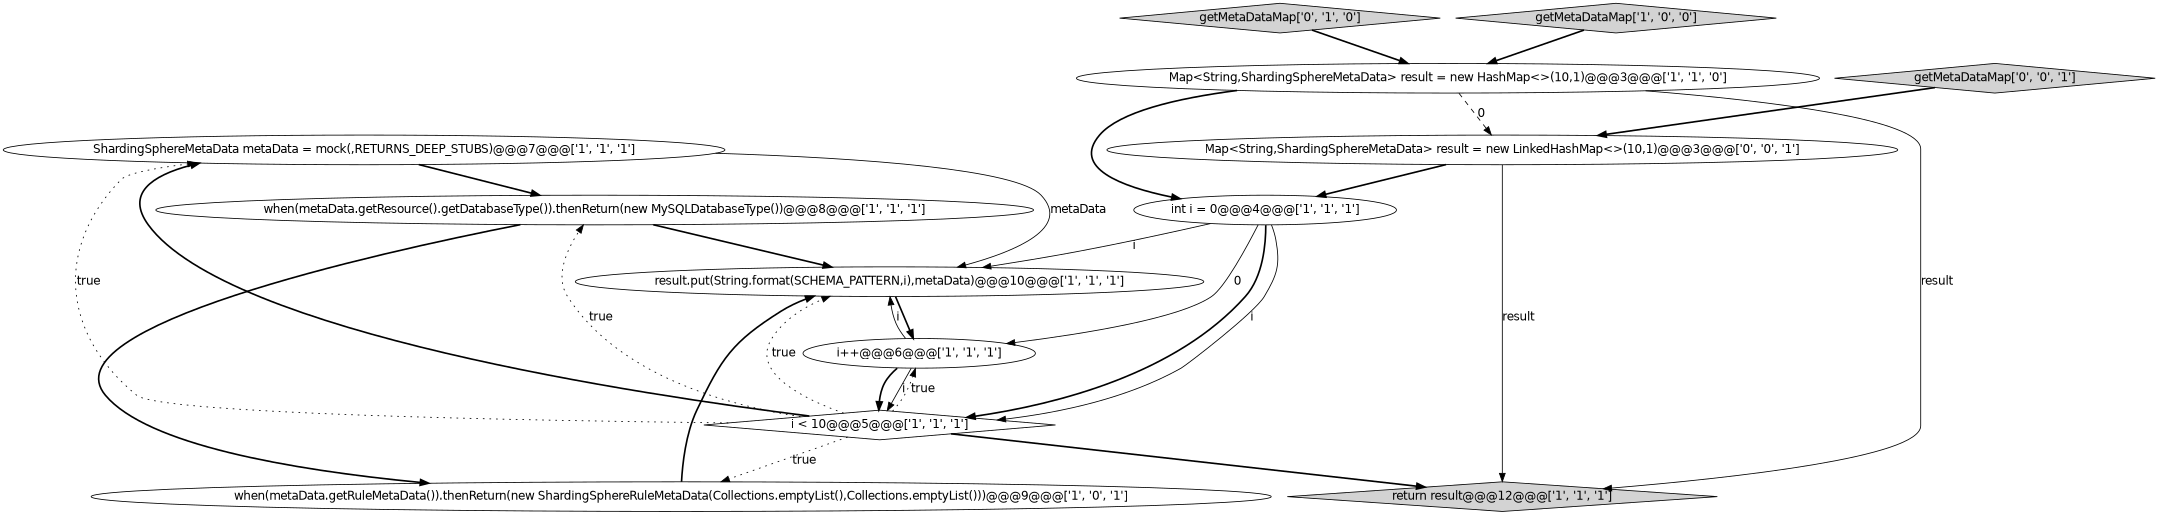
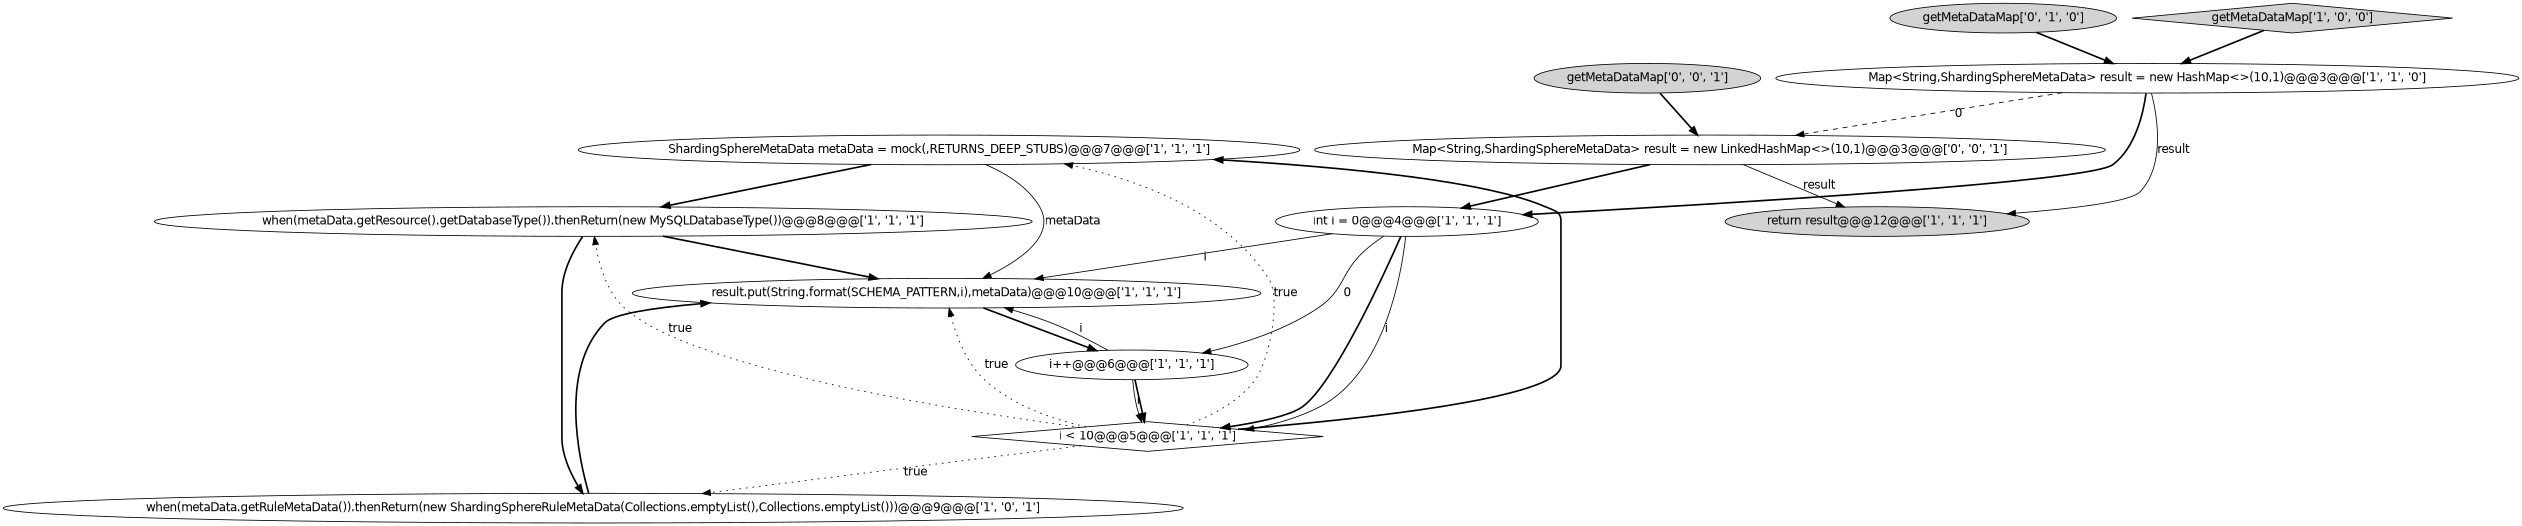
(1280, 18) -> (2003, 18)
(1995, 78) -> (1647, 78)
(905, 395) -> none
(1184, 460) -> none
(1502, 497) -> (1877, 222)
